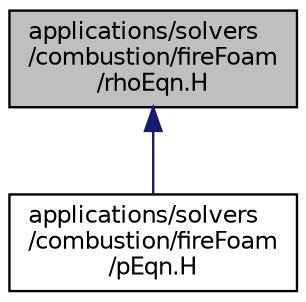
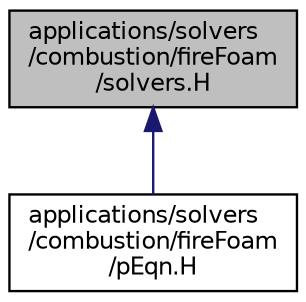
(153, 59) -> (153, 59)
